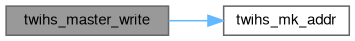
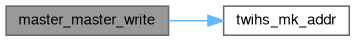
(87, 21) -> (87, 21)
